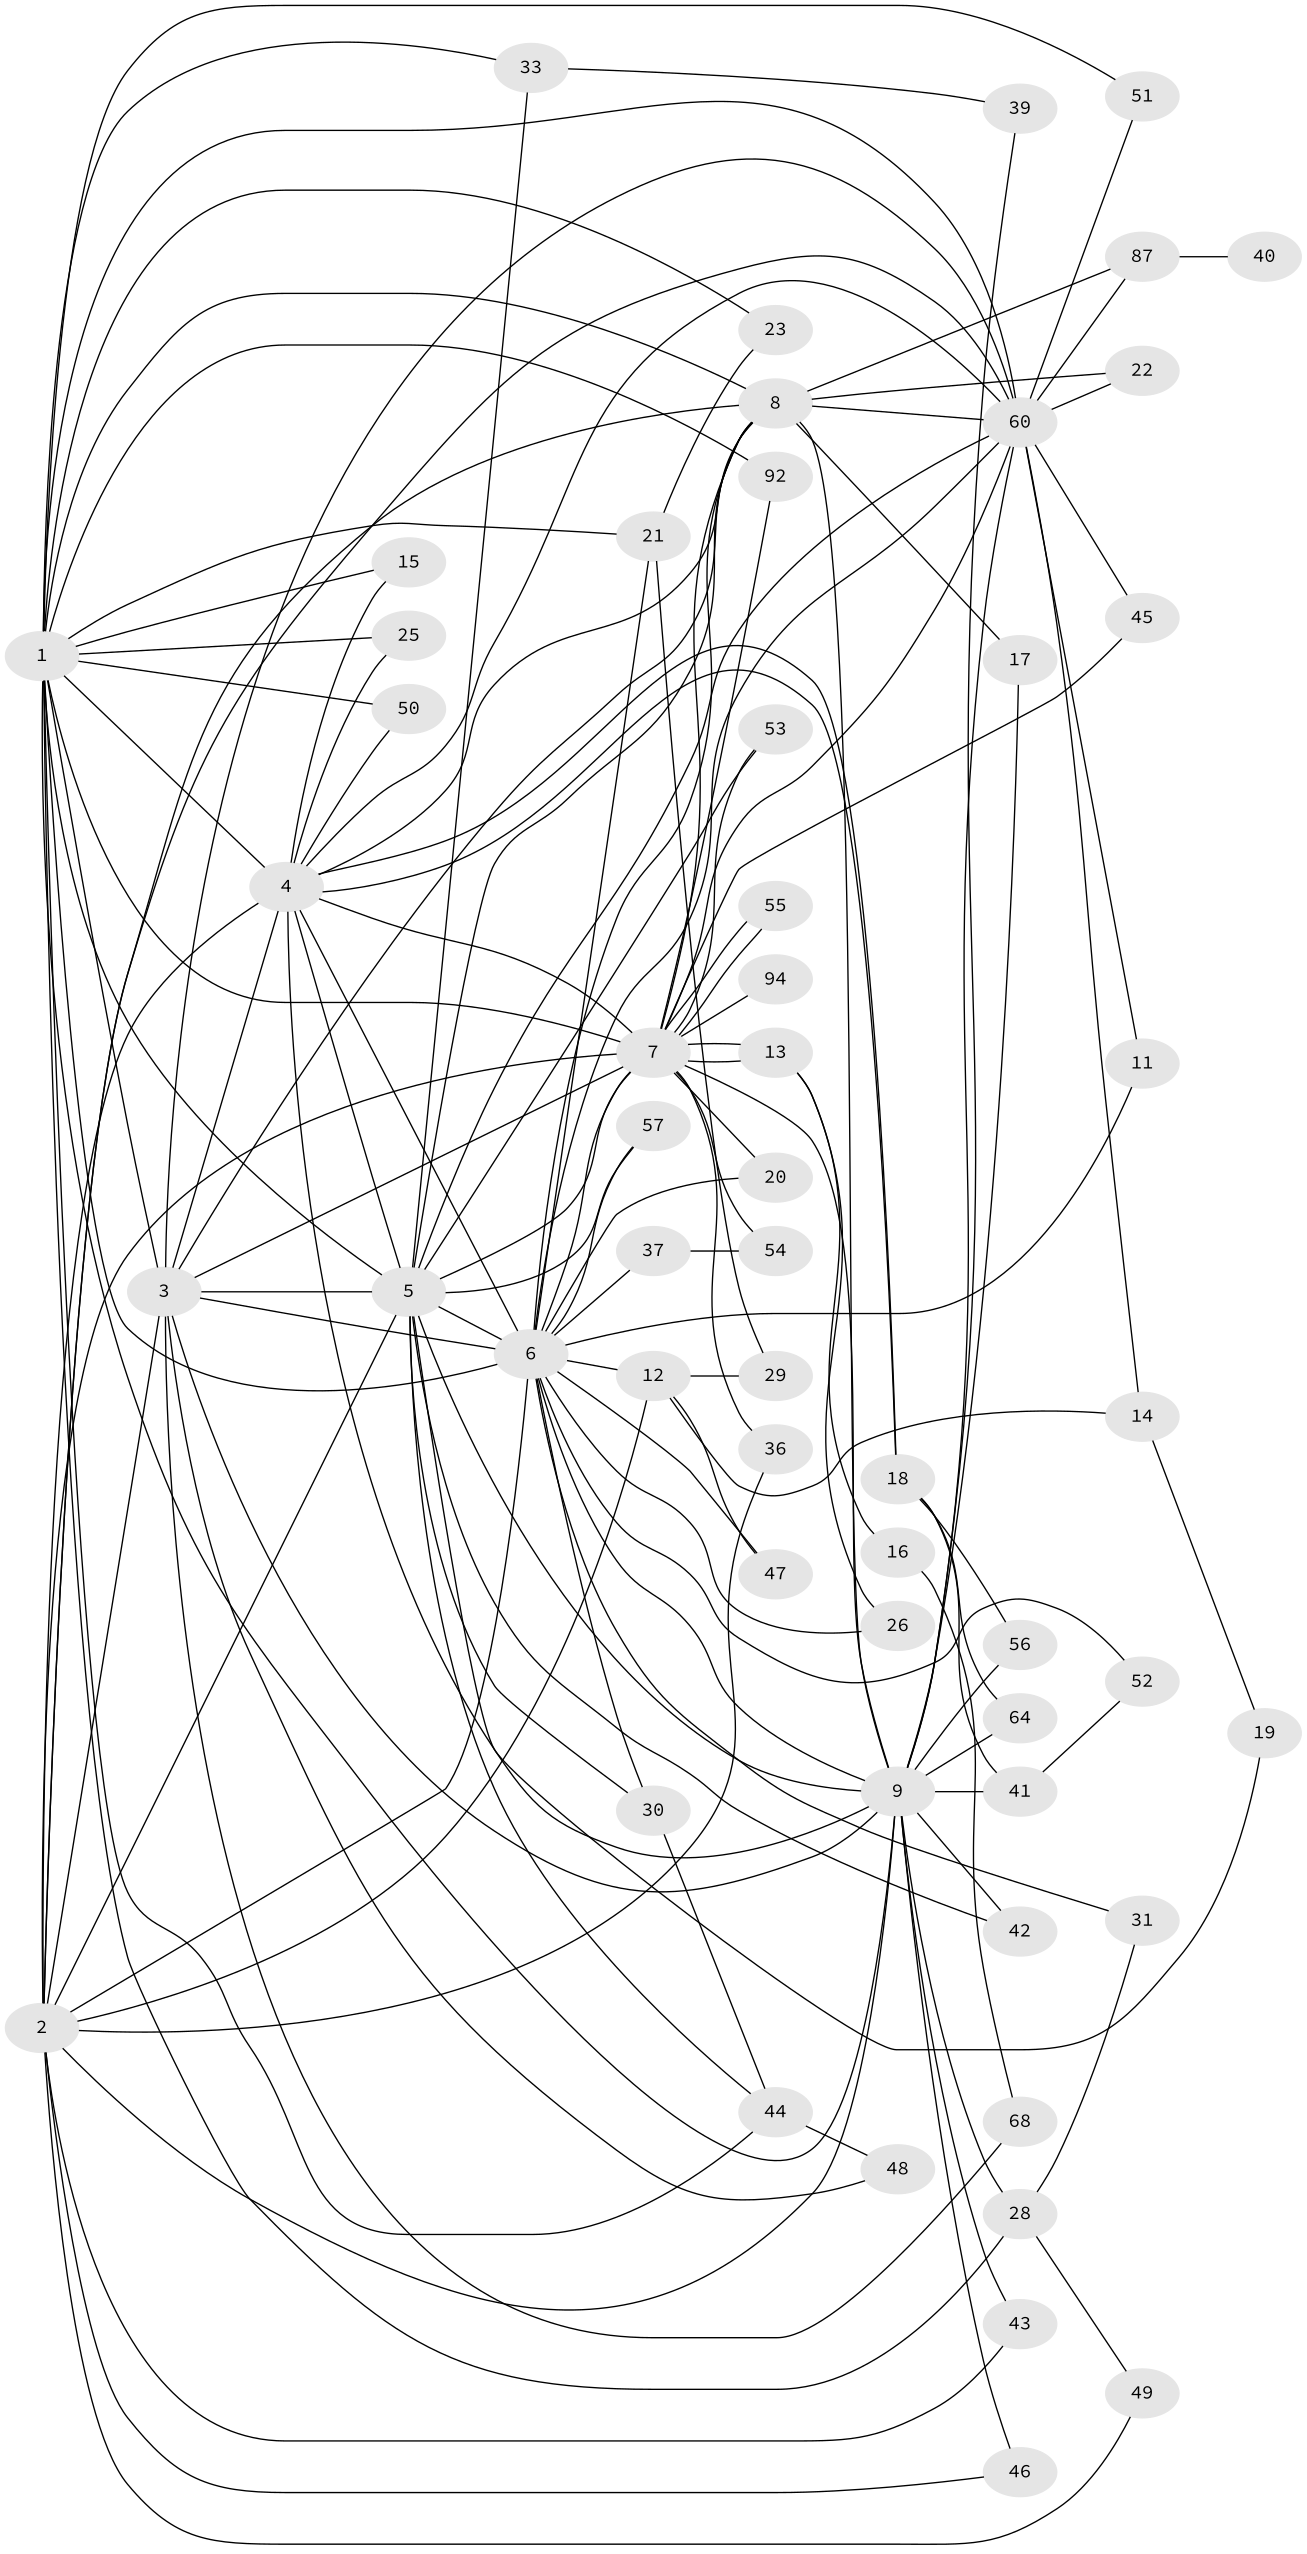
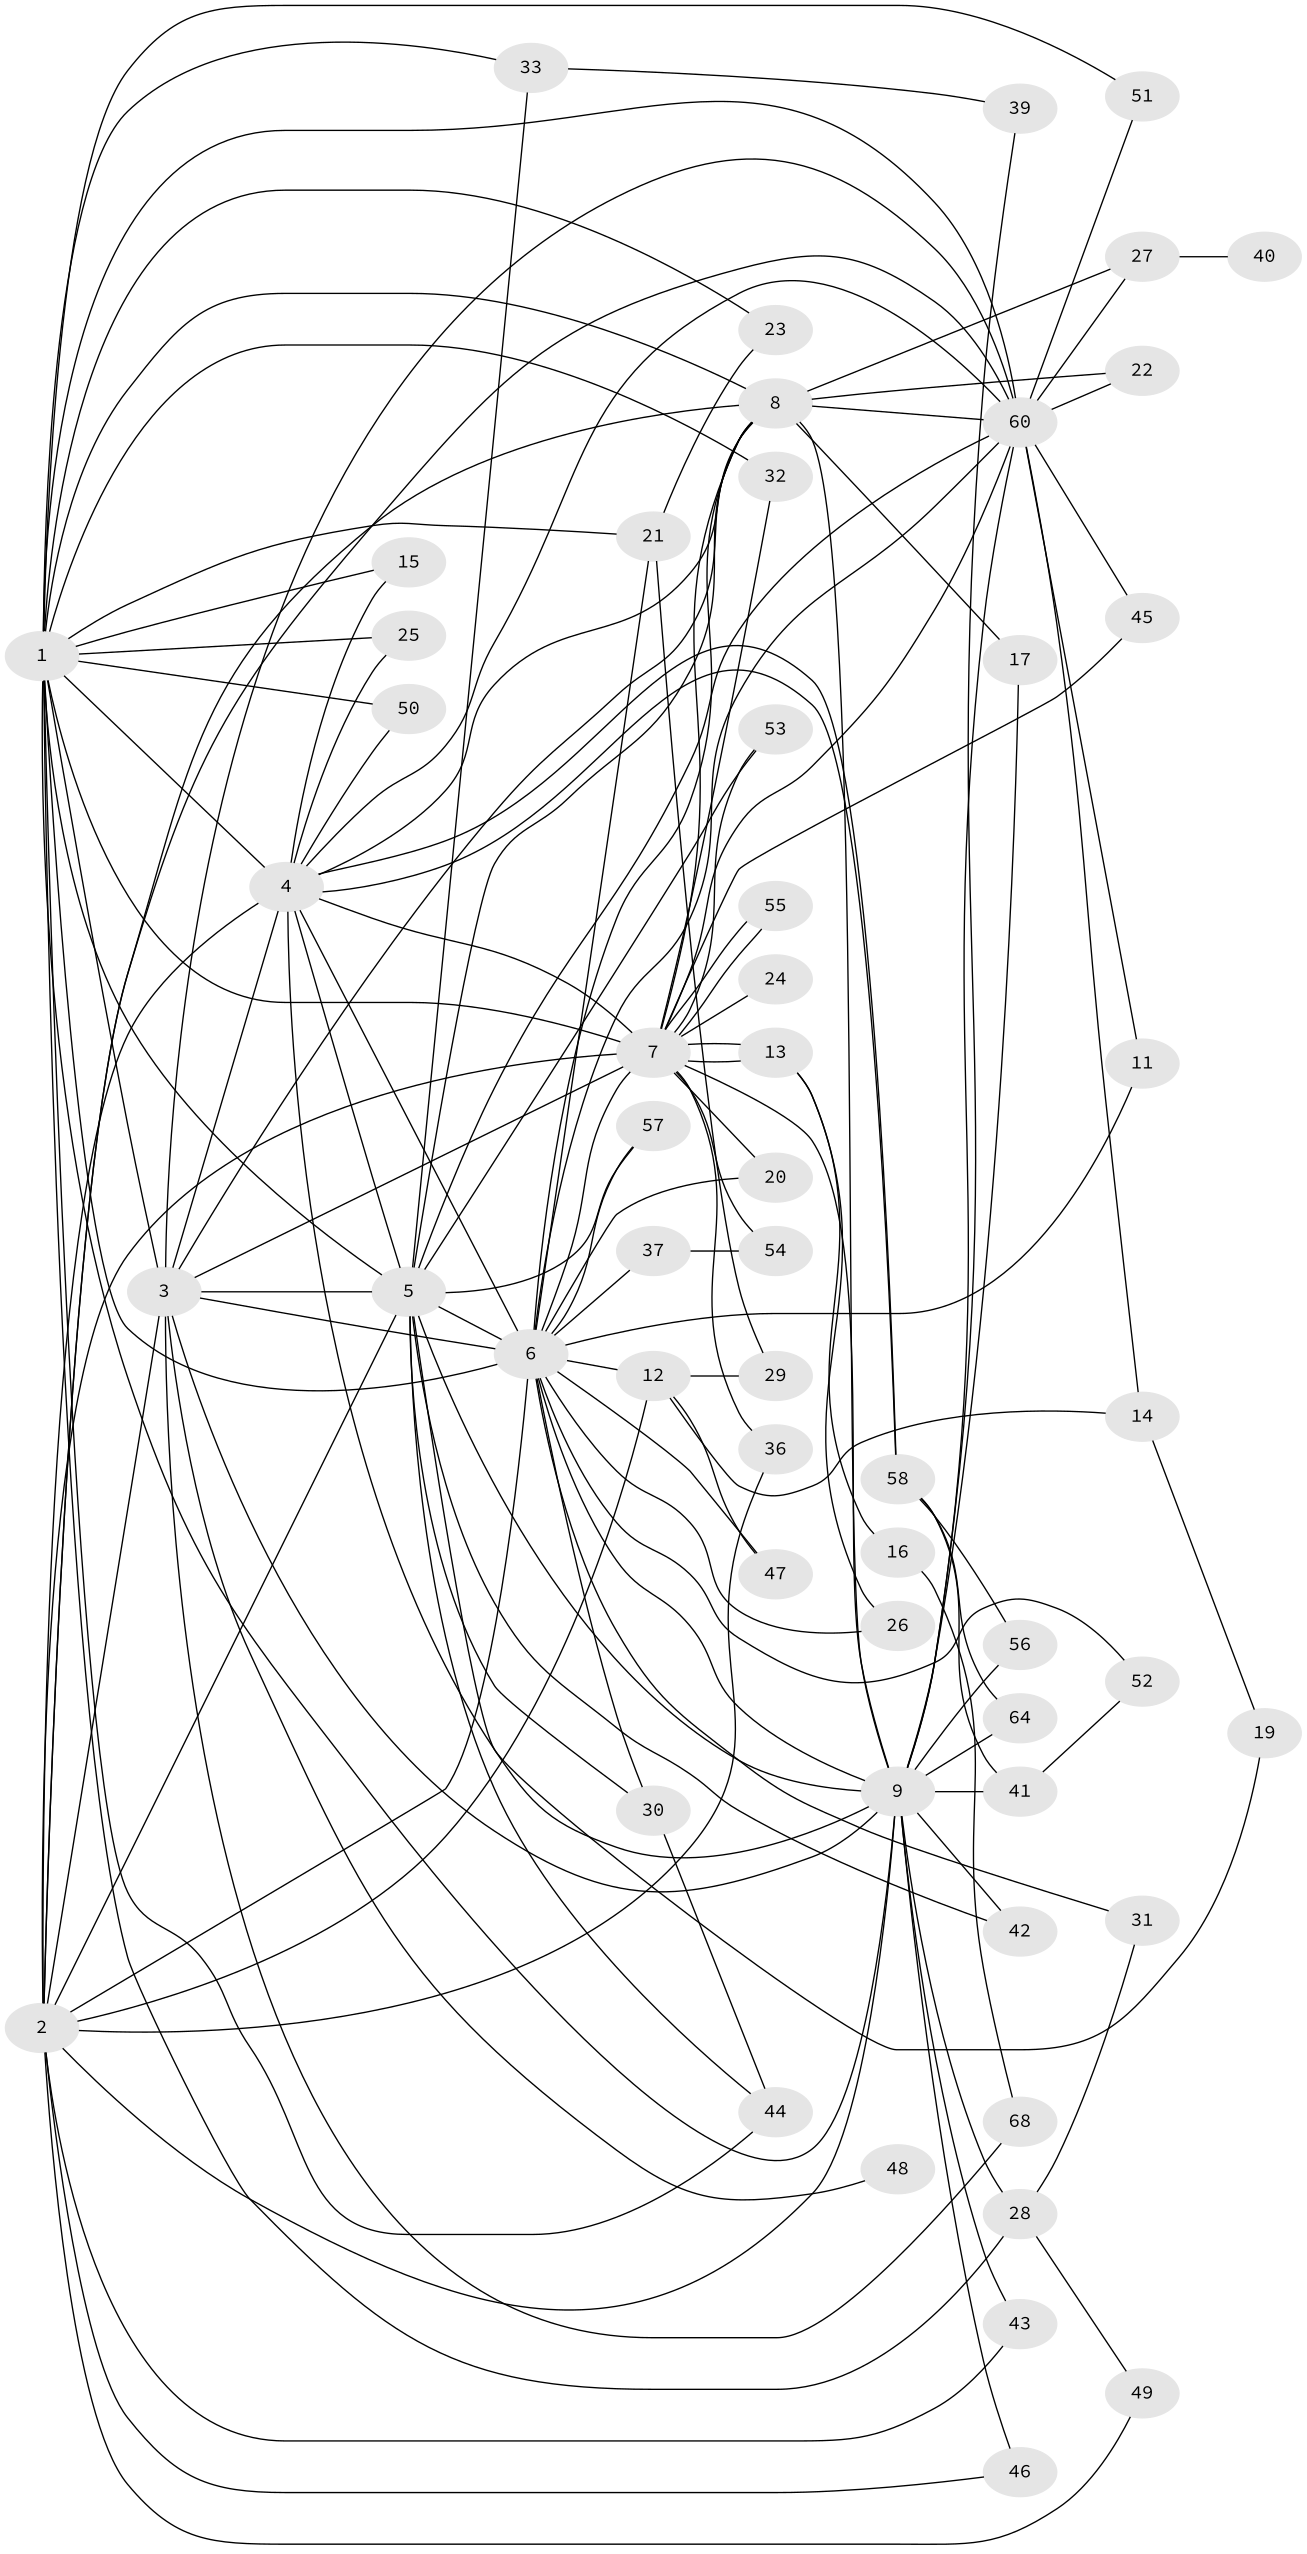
(1142, 257) -> (1142, 257)
(776, 477) -> (776, 477)
(776, 979) -> (776, 979)
(569, 1206) -> none
(898, 1479) -> (898, 1479)
(847, 2146) -> none
